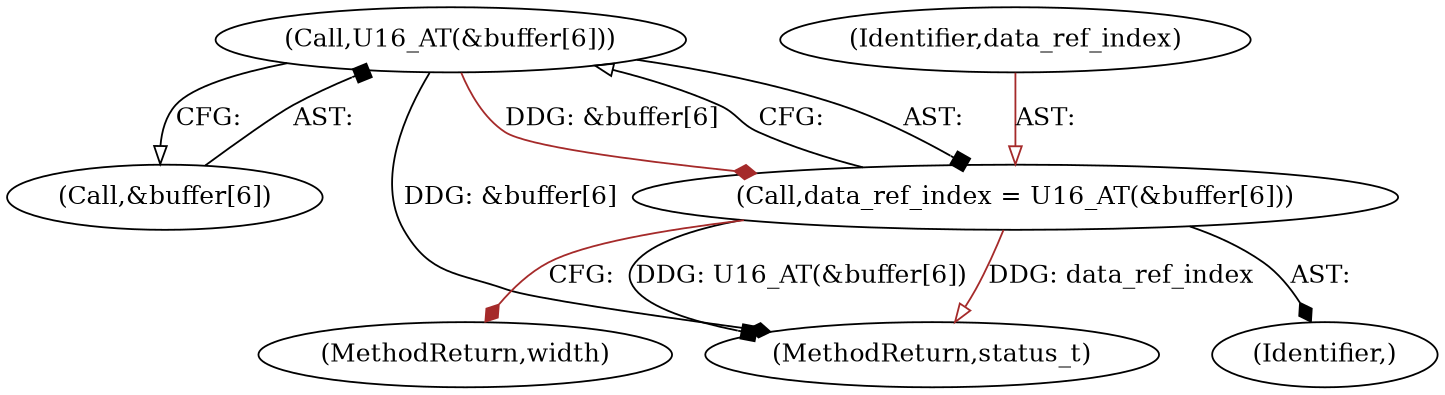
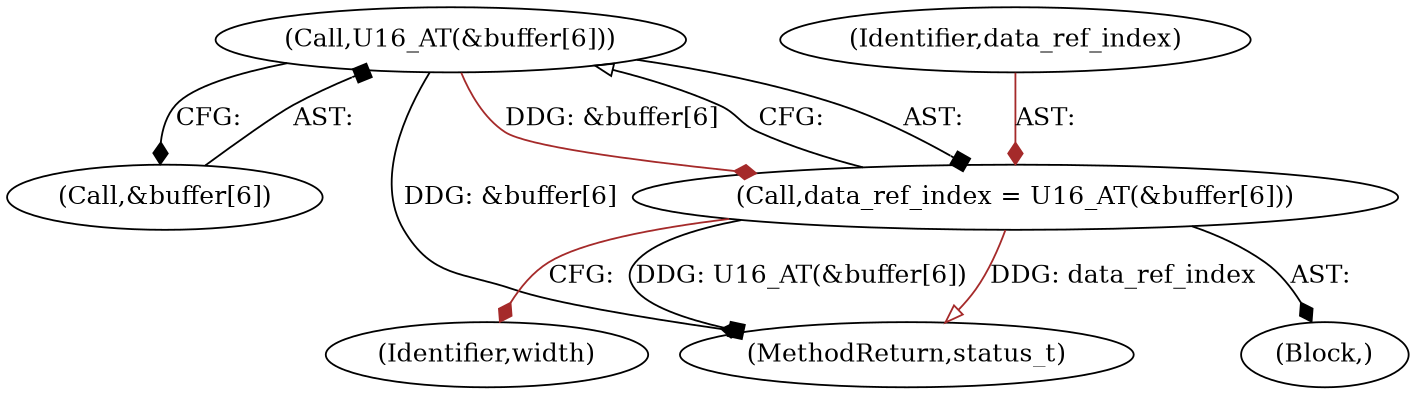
(208, 85) -> (210, 85)
(1015, 109) -> (1015, 108)
(465, 355) -> (487, 355)
(1325, 355) -> (1325, 355)
